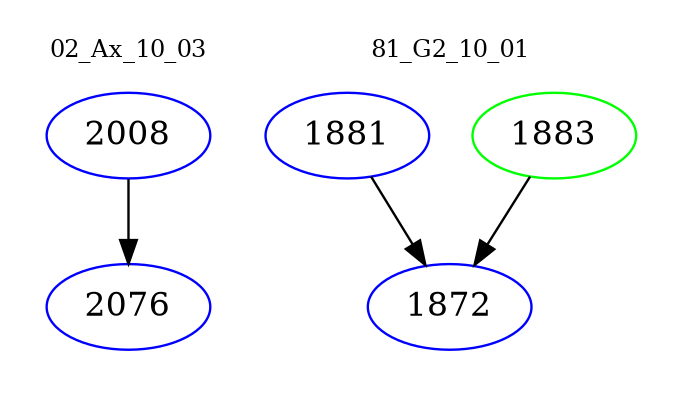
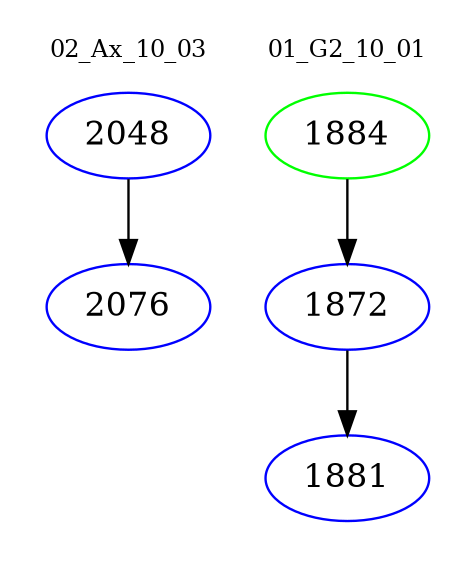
(451, 51) -> (347, 51)
(128, 136) -> (128, 136)
(554, 136) -> (347, 136)
(392, 210) -> (347, 381)
